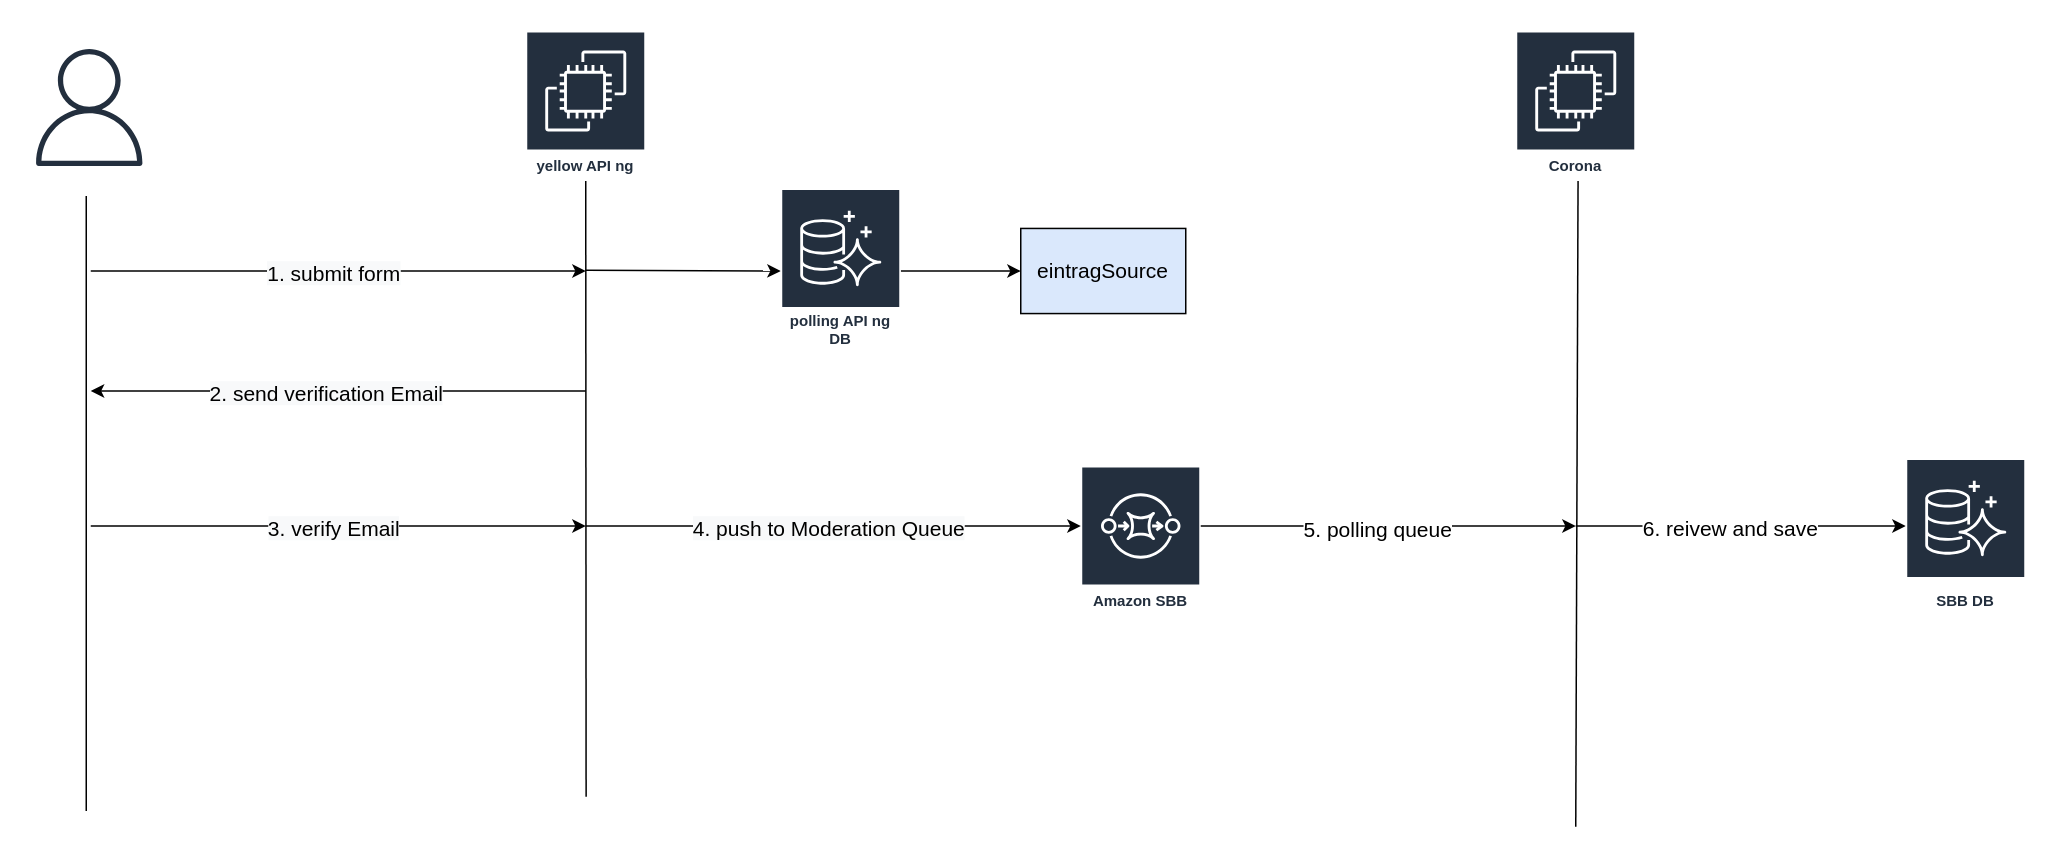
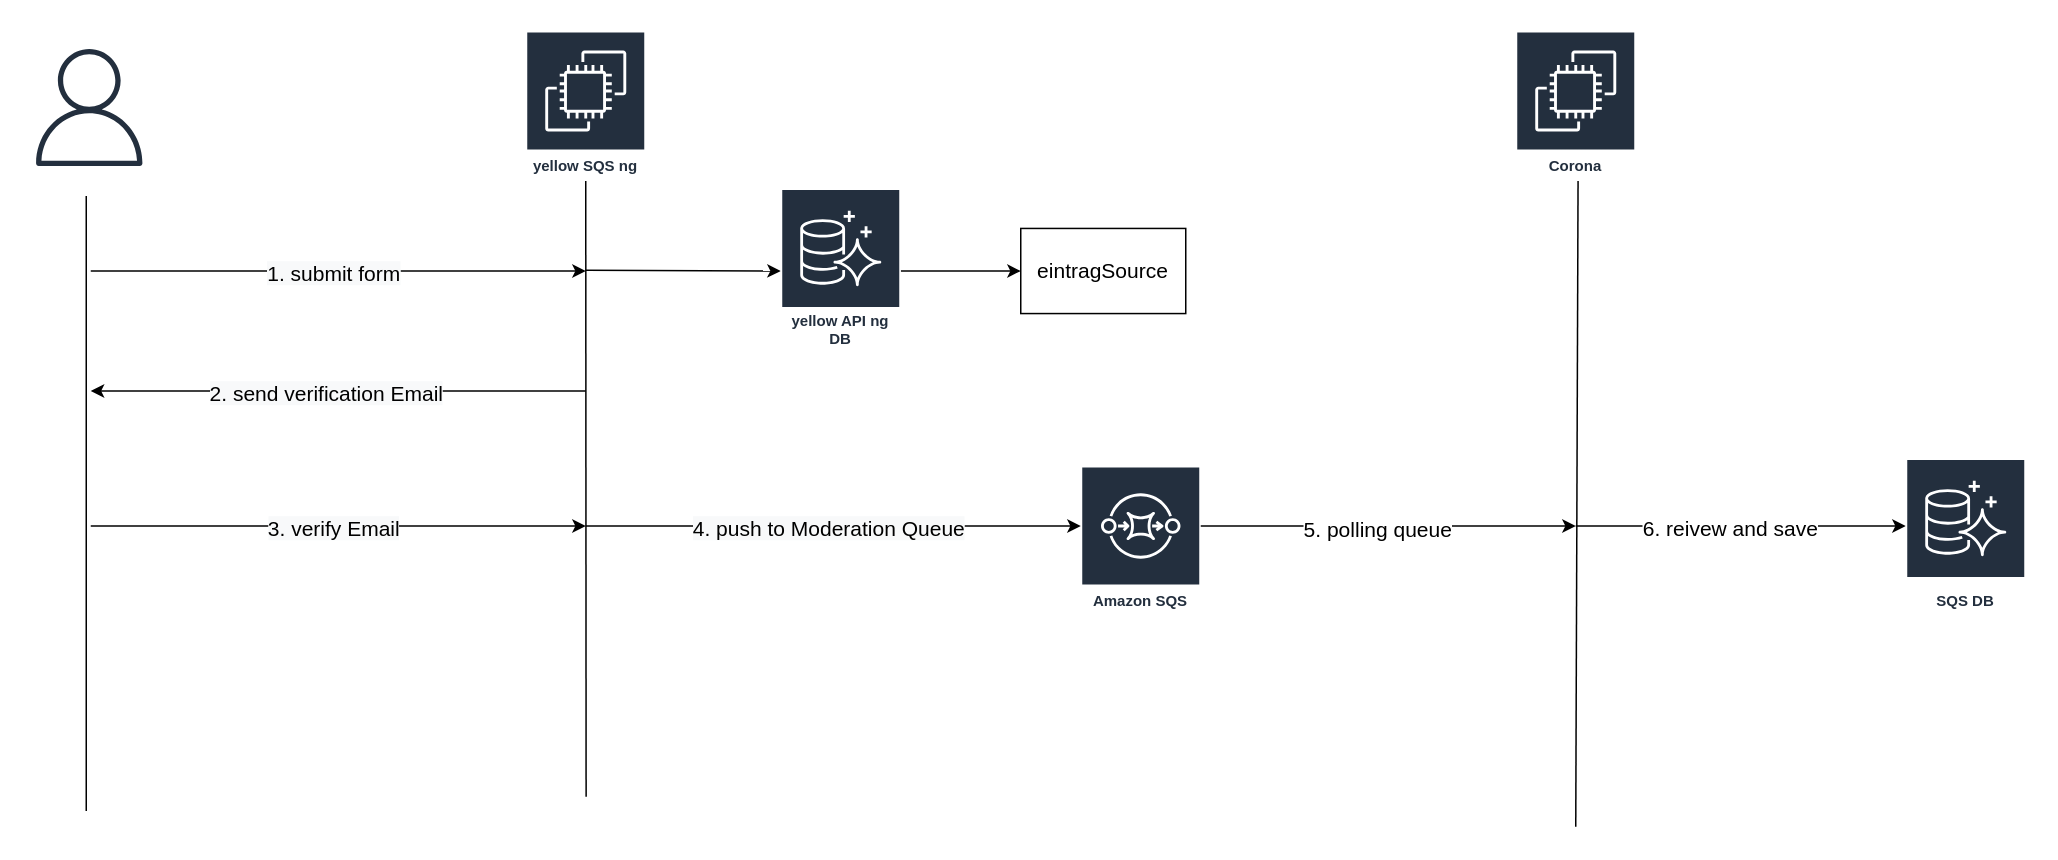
(586, 166) -> (586, 166)
(1103, 271) -> (1103, 271)
(841, 329) -> (841, 329)
(1141, 601) -> (1141, 601)
(1966, 601) -> (1966, 601)
